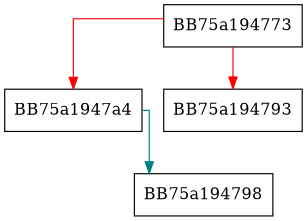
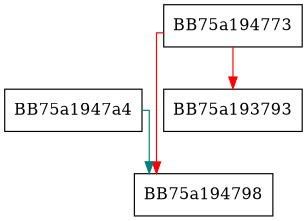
(89, 19) -> (156, 94)
(233, 110) -> (233, 110)
